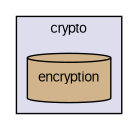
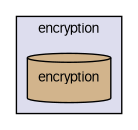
(69, 29) -> (69, 29)
